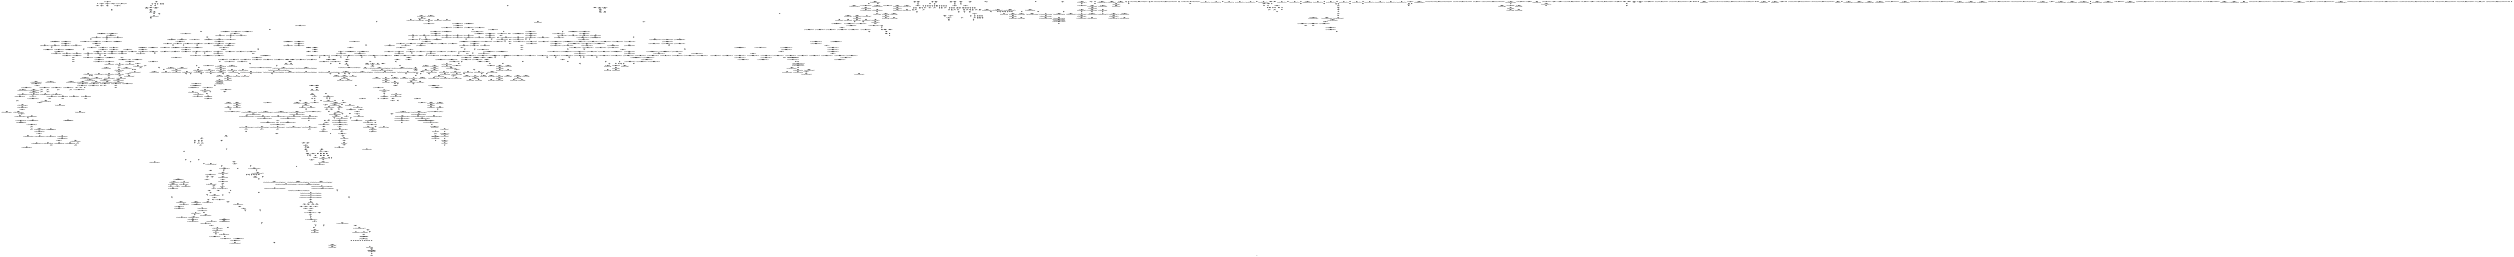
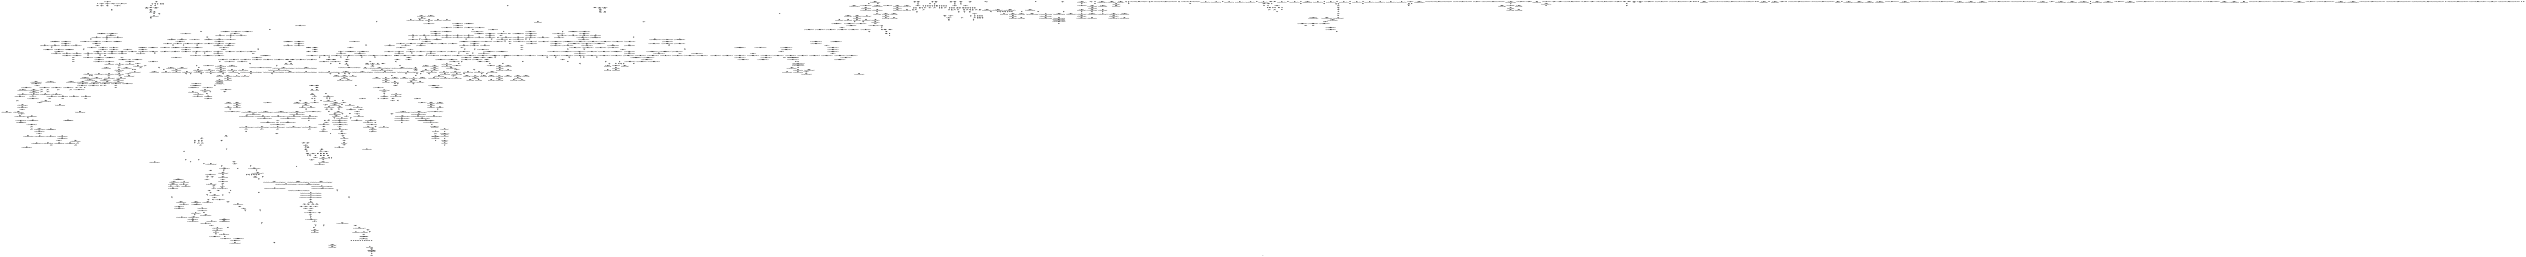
none -> (2353, 2)
